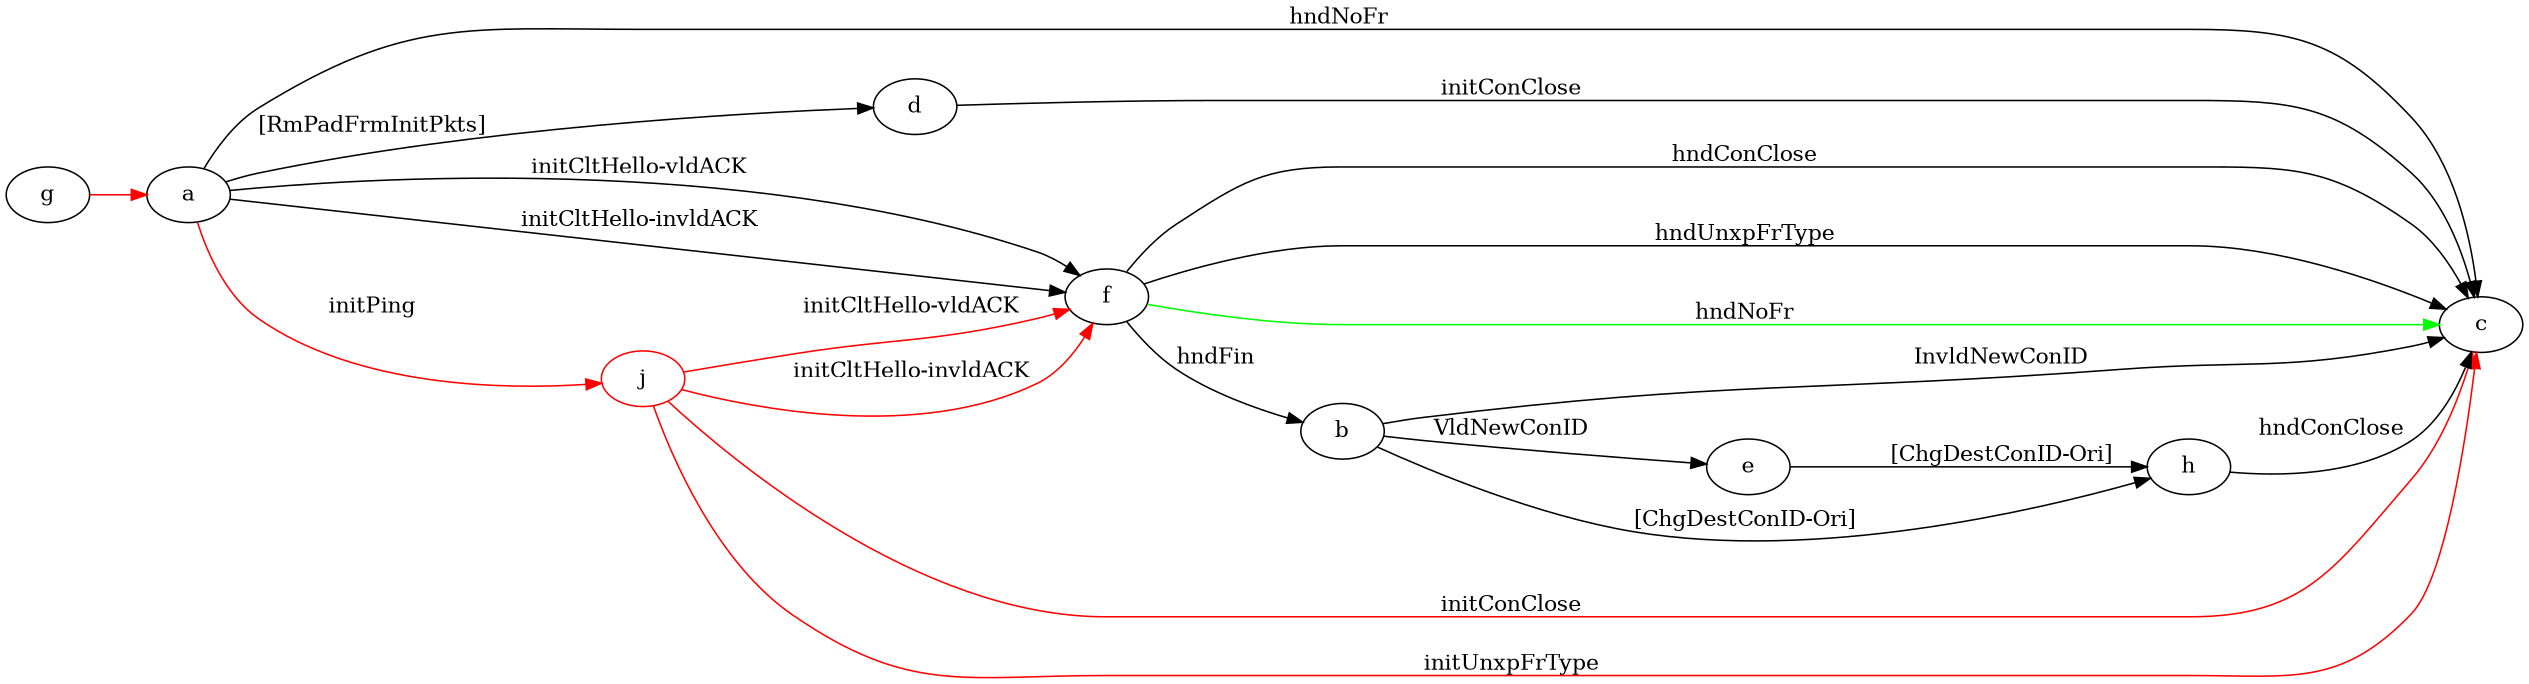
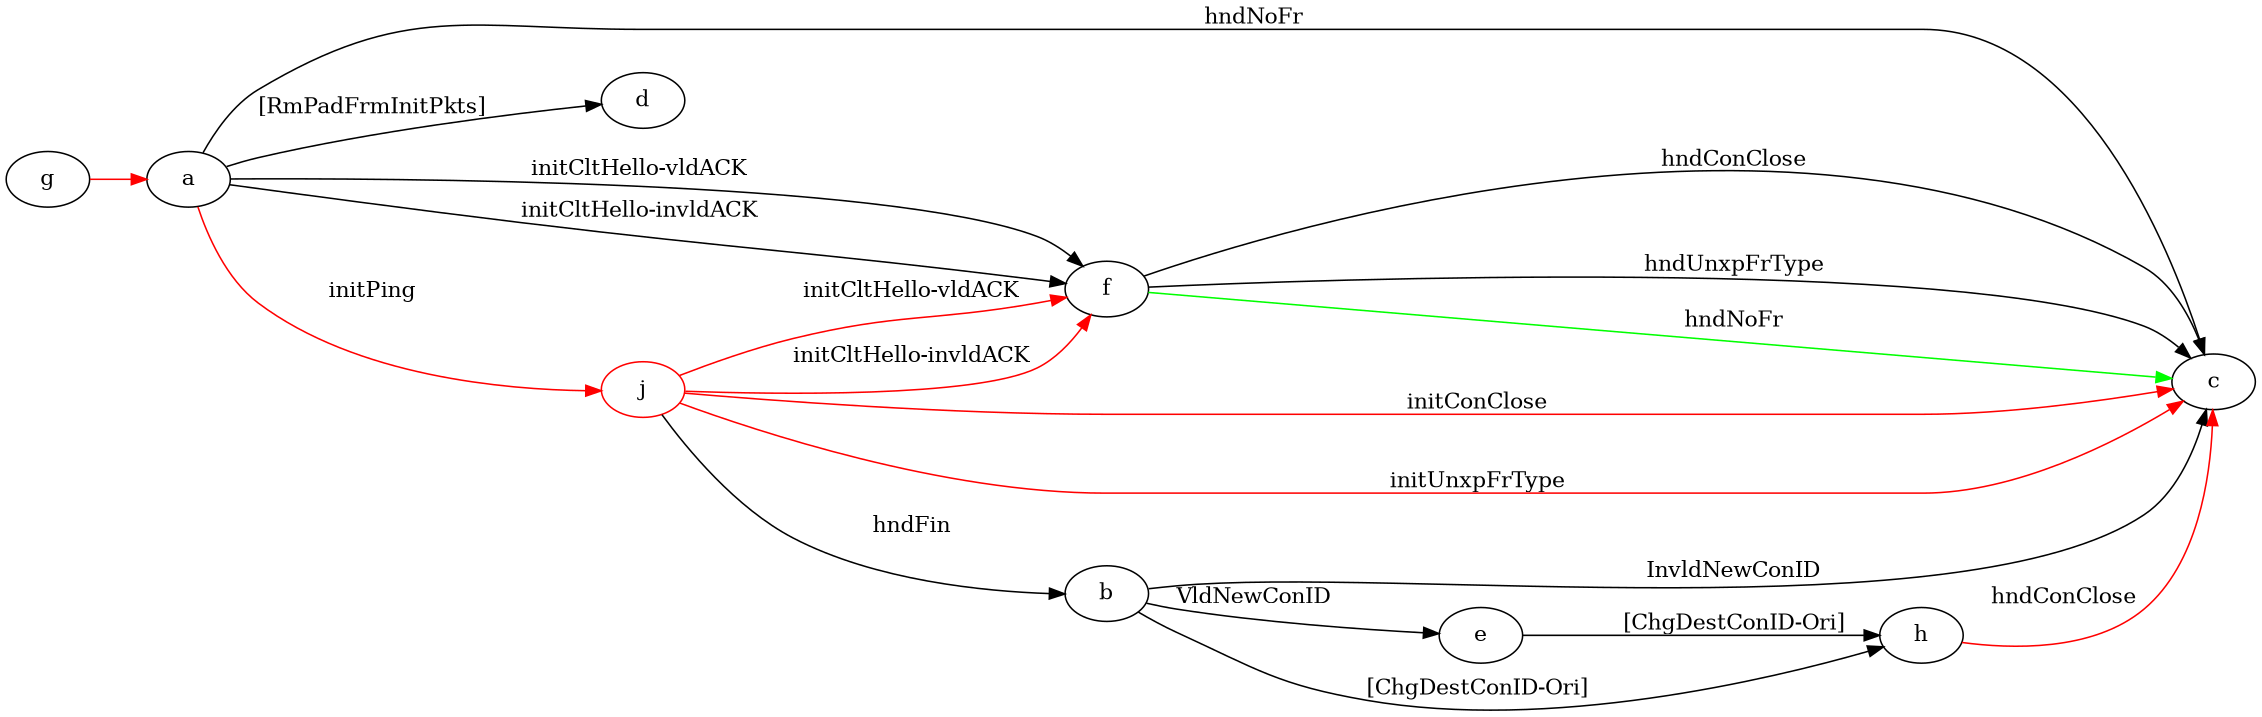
(1757, 100) -> none
(1199, 383) -> (831, 555)
(2368, 461) -> (2148, 605)
